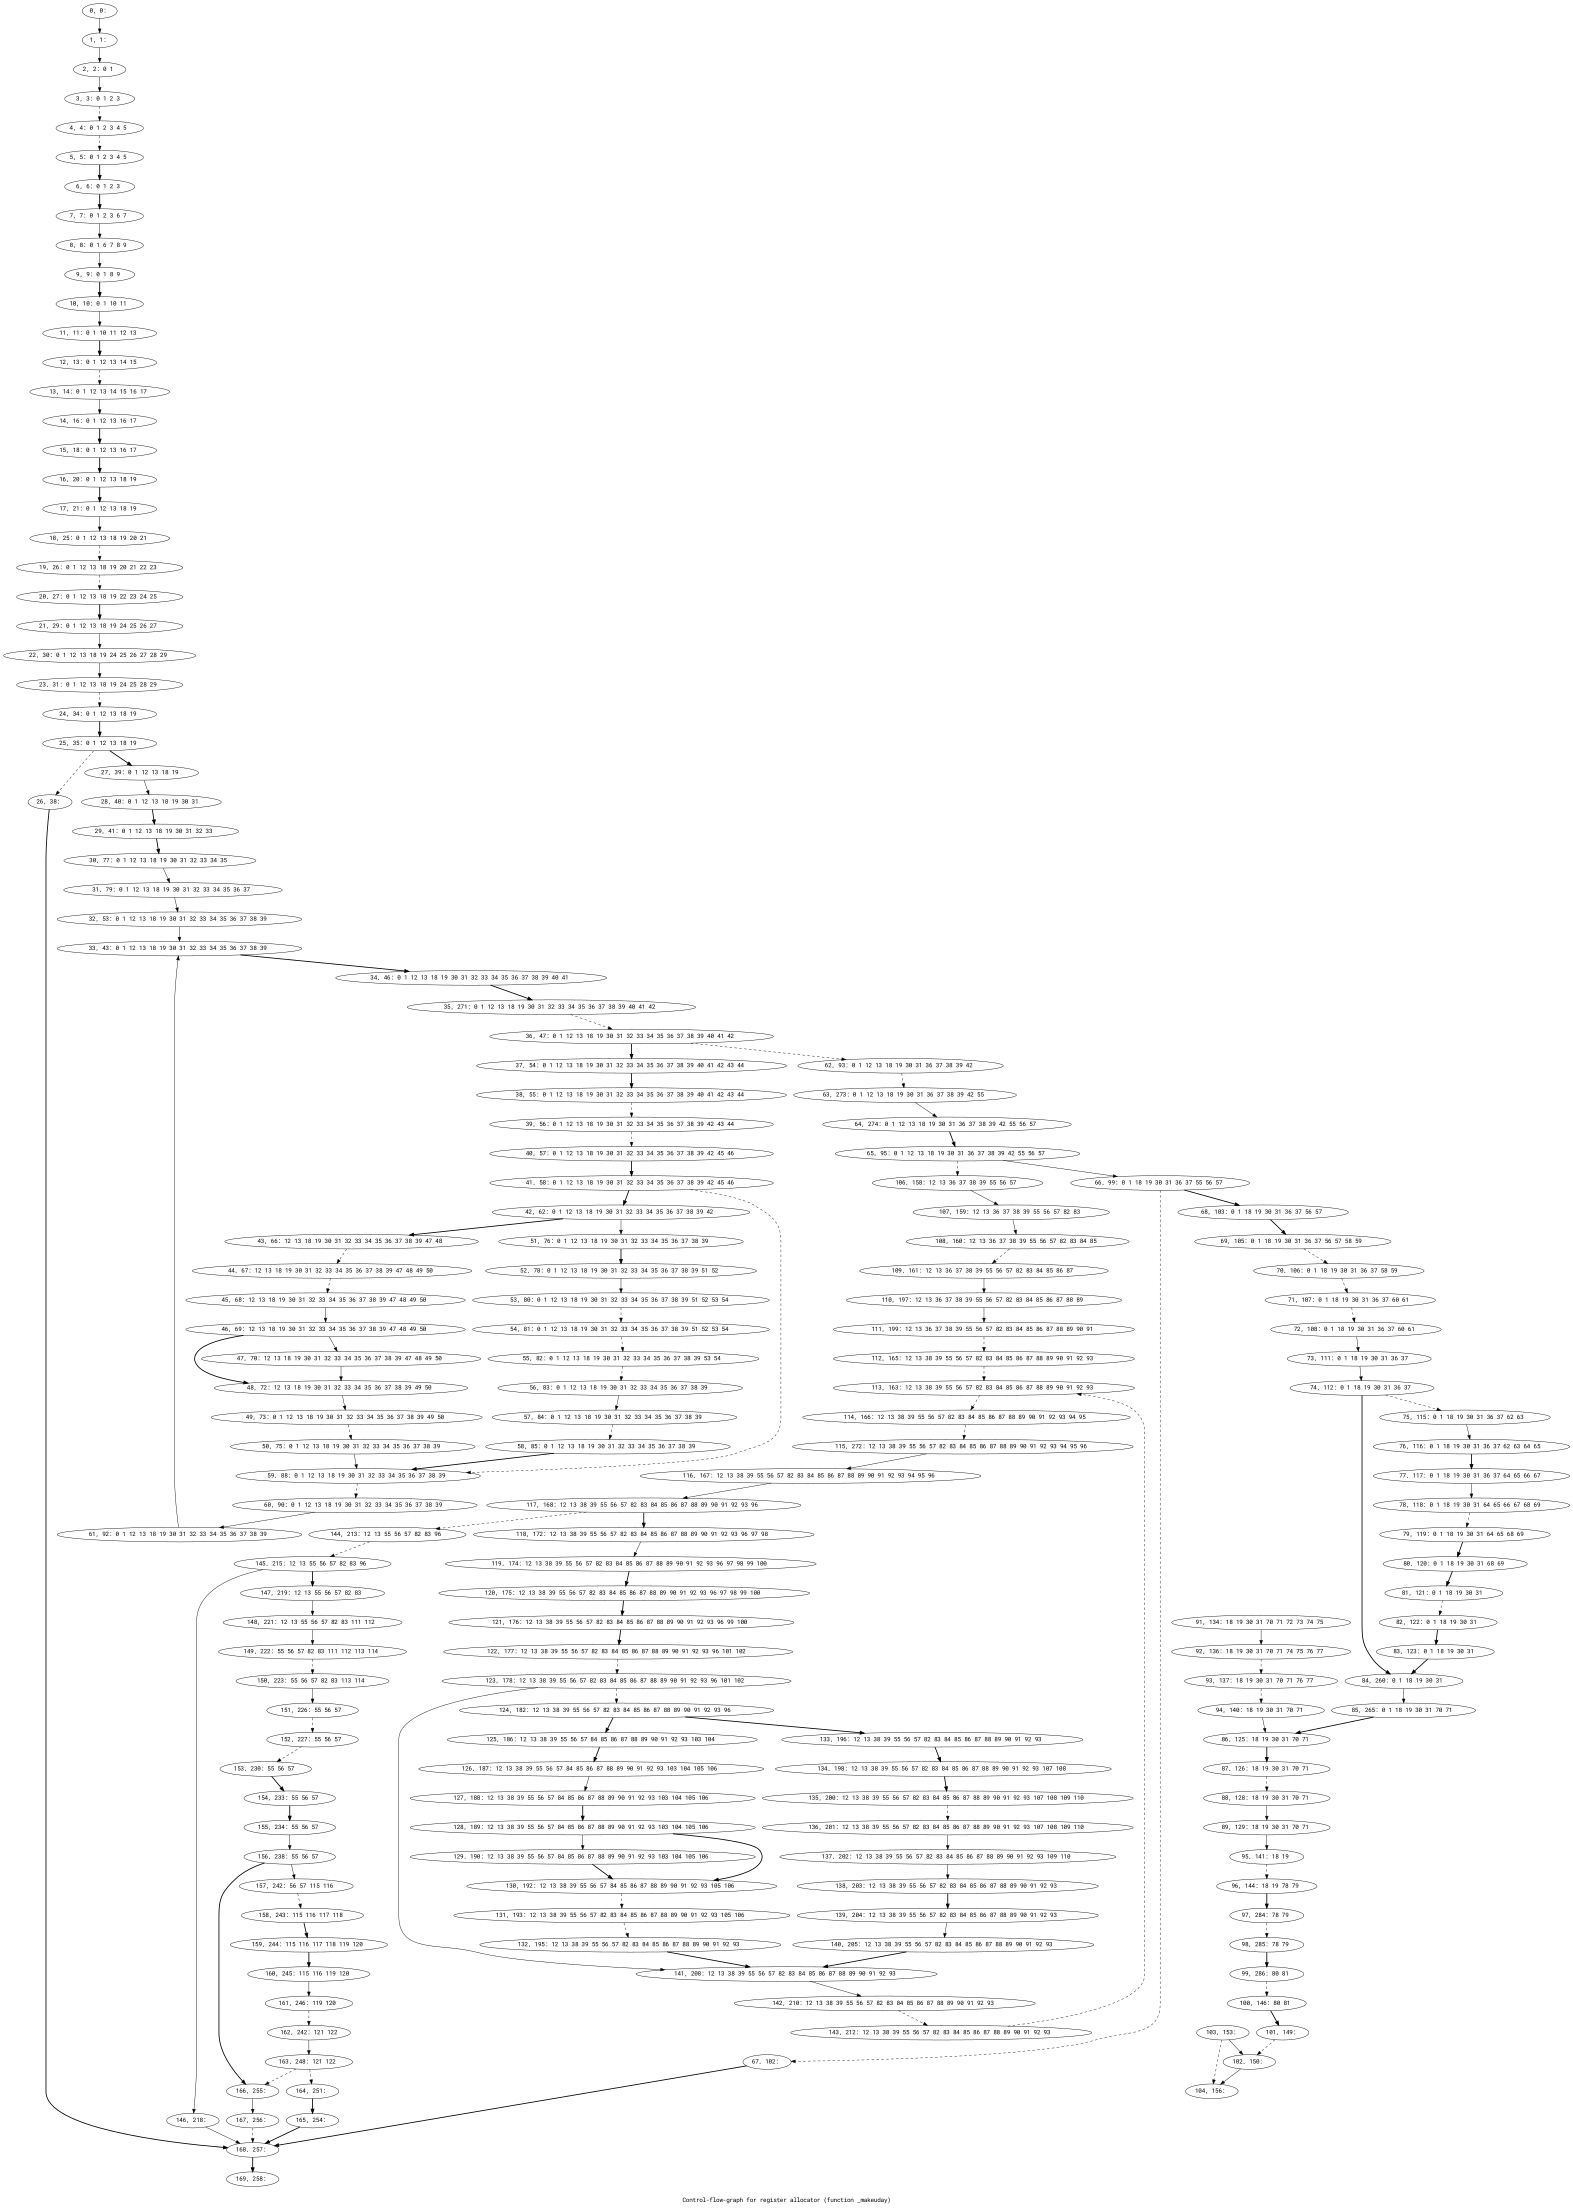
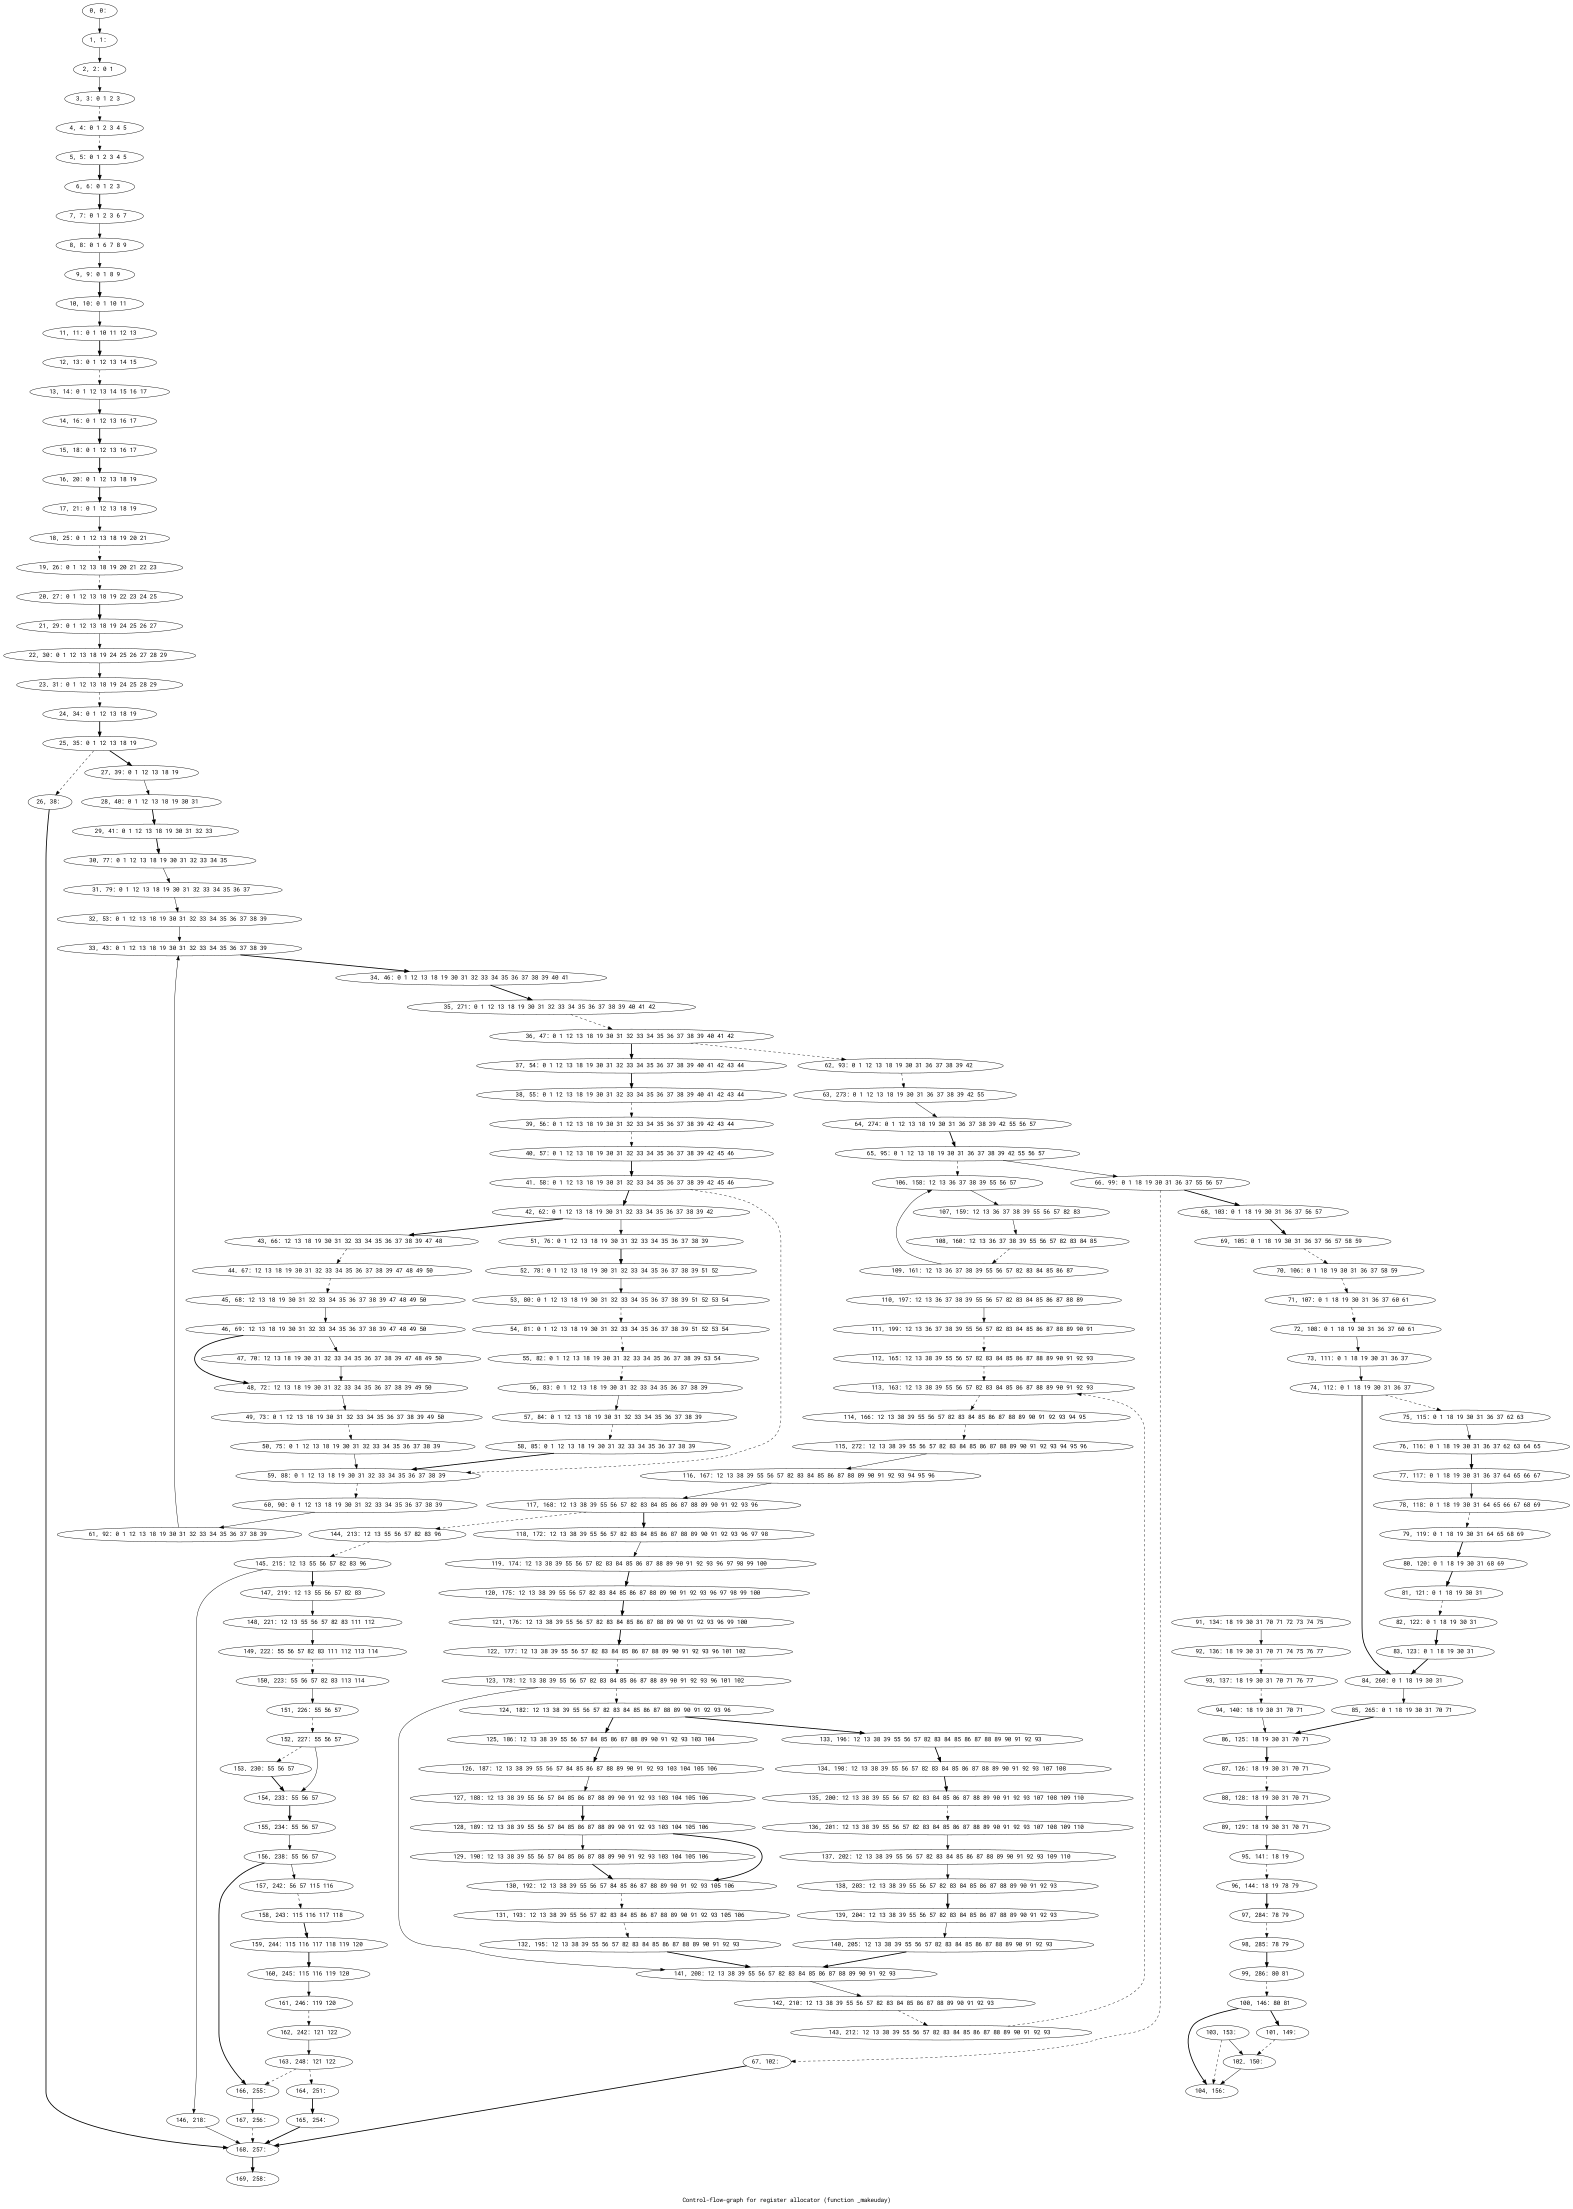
(984, 1284) -> (897, 1235)
none -> (317, 1770)
none -> (1191, 2030)
